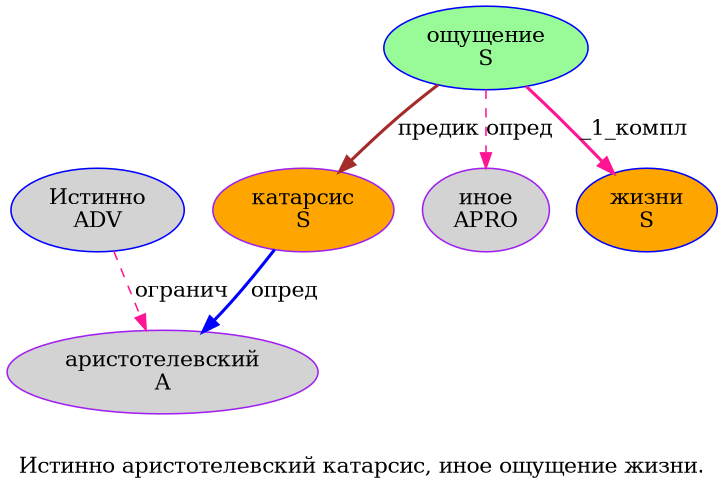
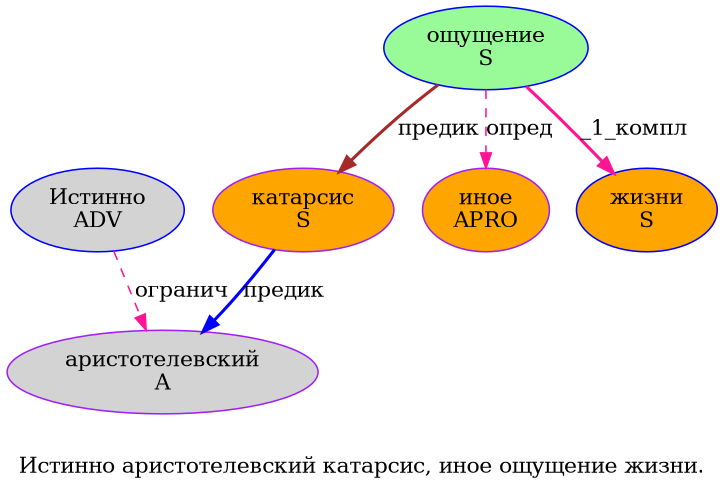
(486, 210) -> (486, 210)
(284, 291) -> (284, 291)
